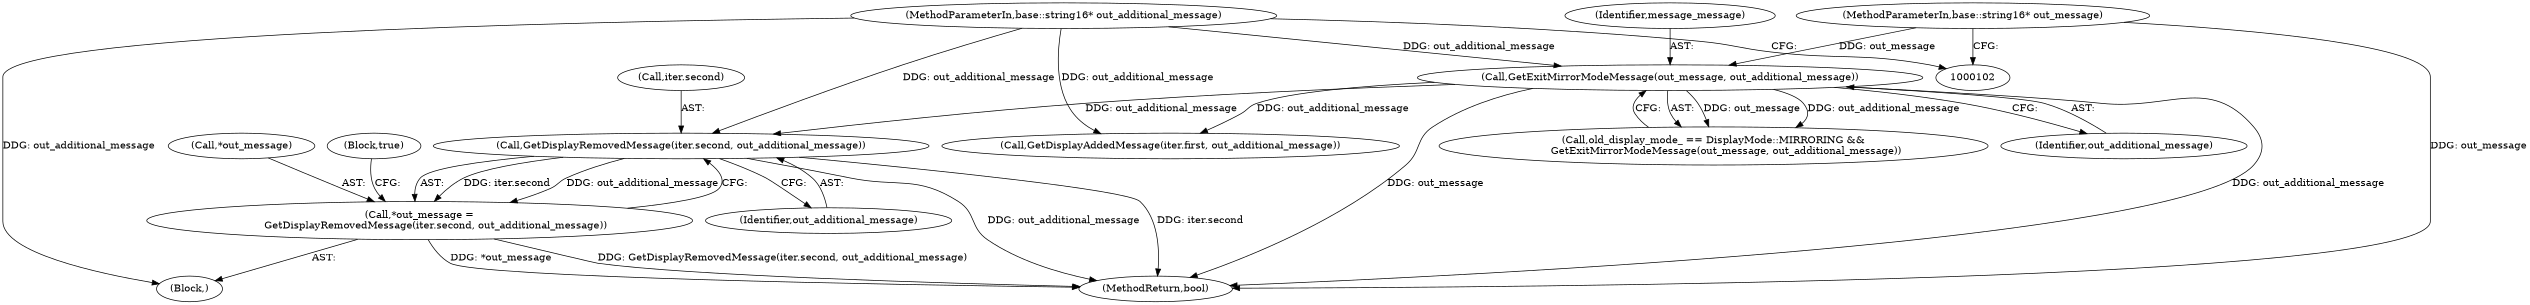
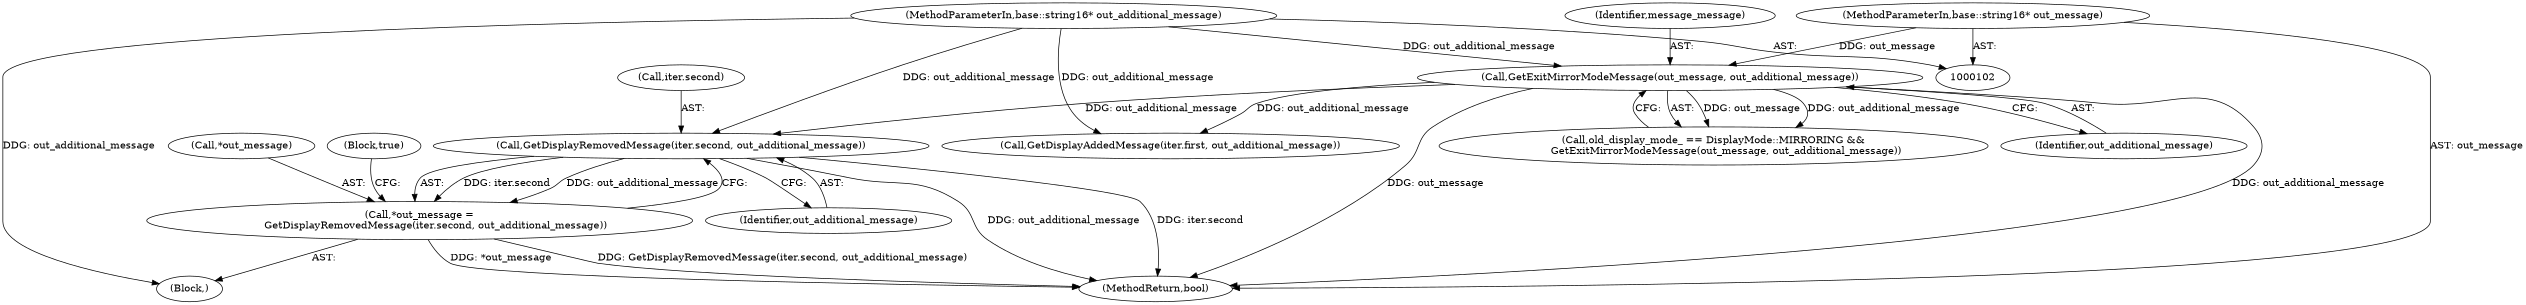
(1786, 47) -> (1787, 47)
(1988, 47) -> (1986, 47)
(2479, 146) -> (2477, 146)
